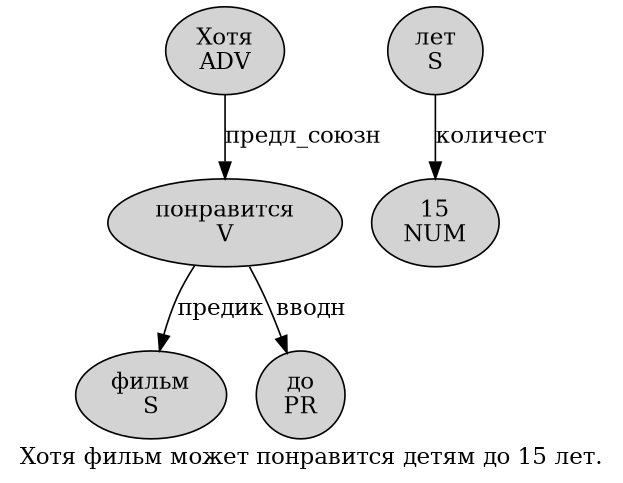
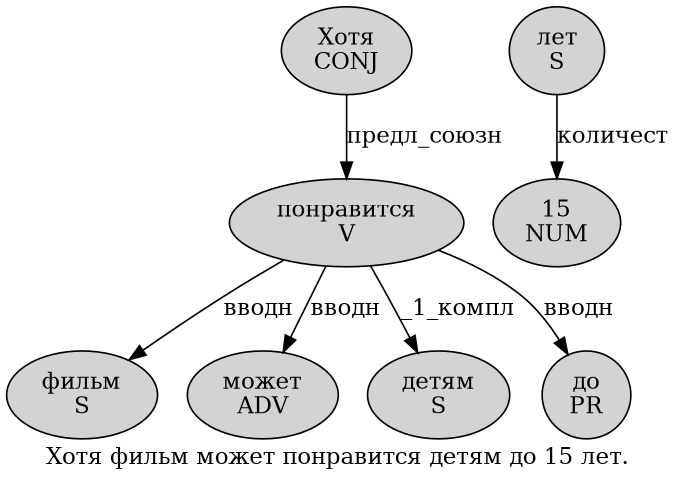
(225, 51) -> (347, 51)
(221, 309) -> (259, 309)
none -> (263, 395)
none -> (439, 395)
